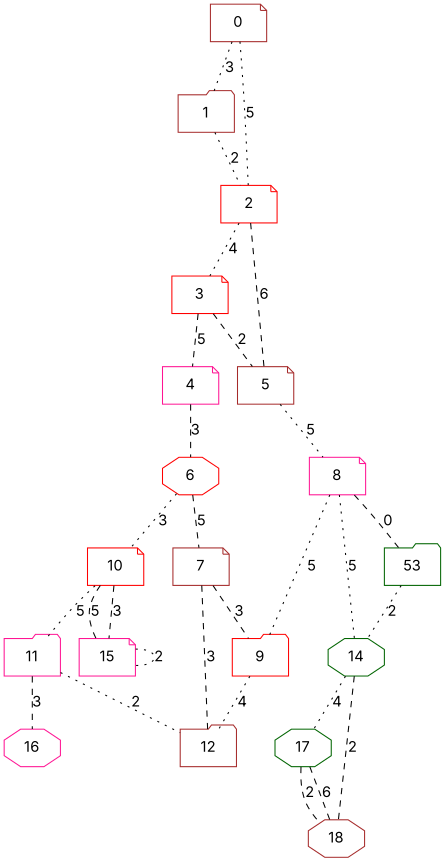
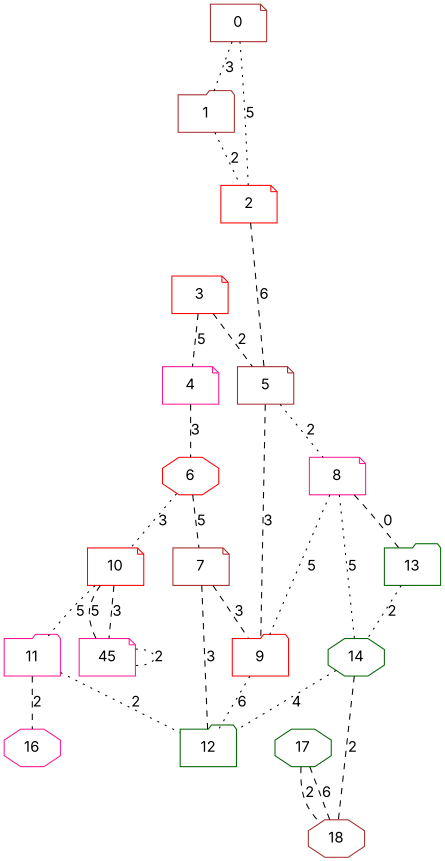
(224, 249) -> none
(311, 431) -> (311, 431)
none -> (263, 521)
(413, 567) -> (413, 567)
(107, 657) -> (107, 657)
(38, 703) -> (38, 703)
(243, 703) -> (243, 703)
(330, 703) -> (286, 700)
(208, 748) -> (208, 748)
